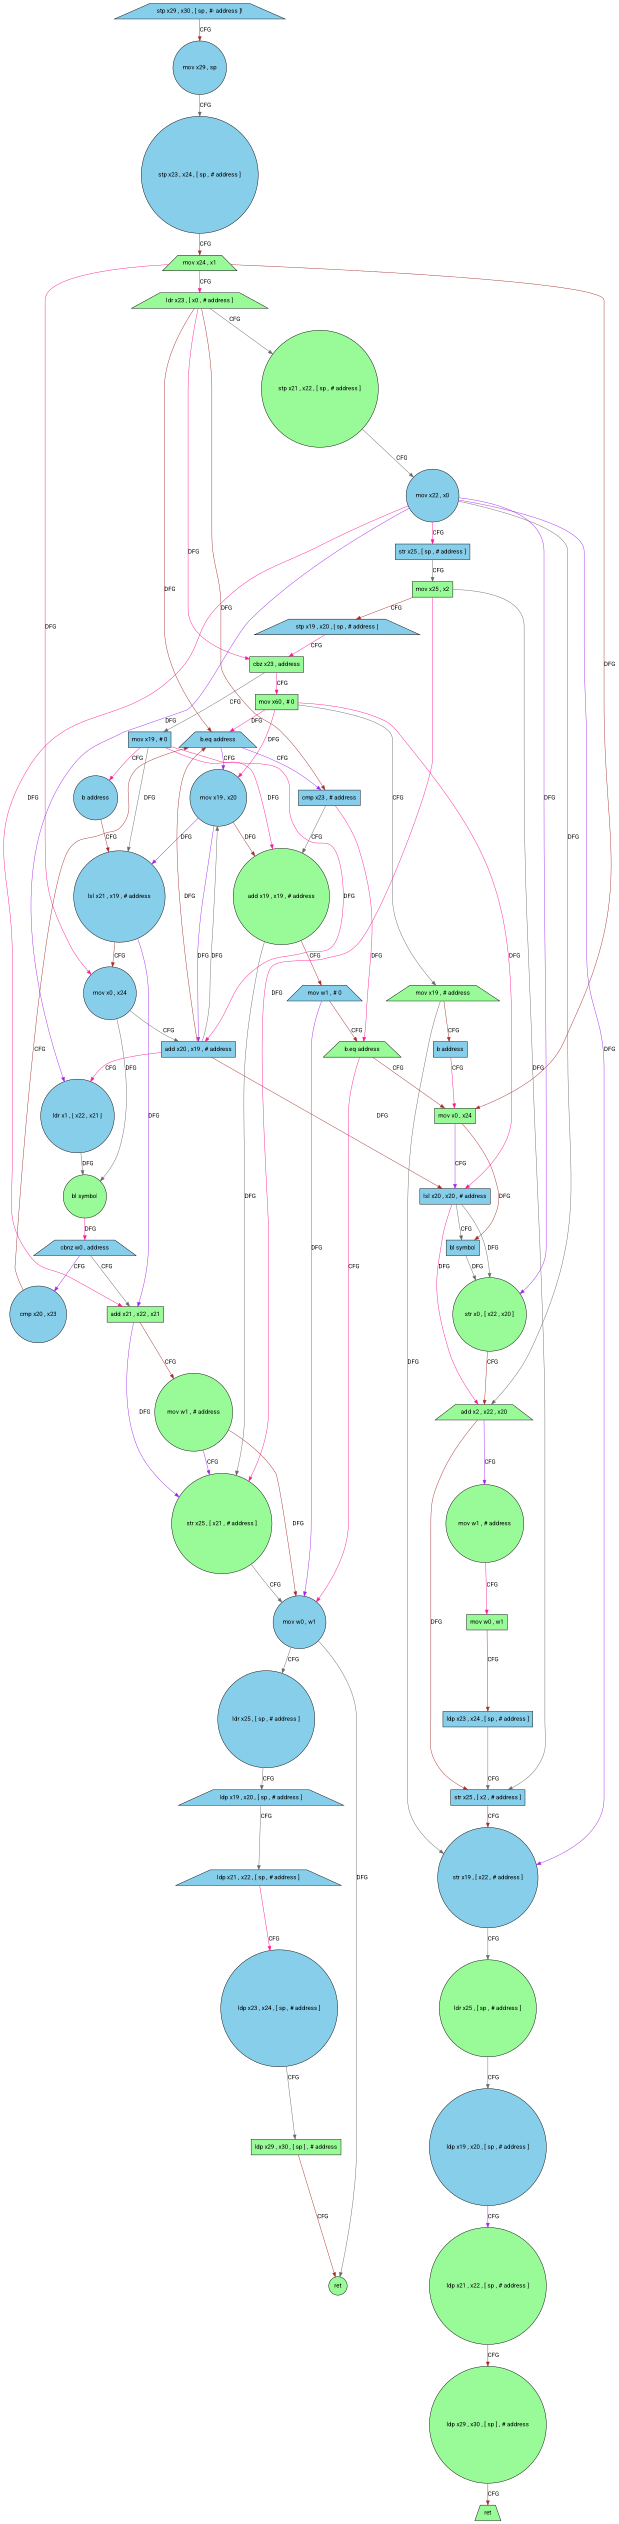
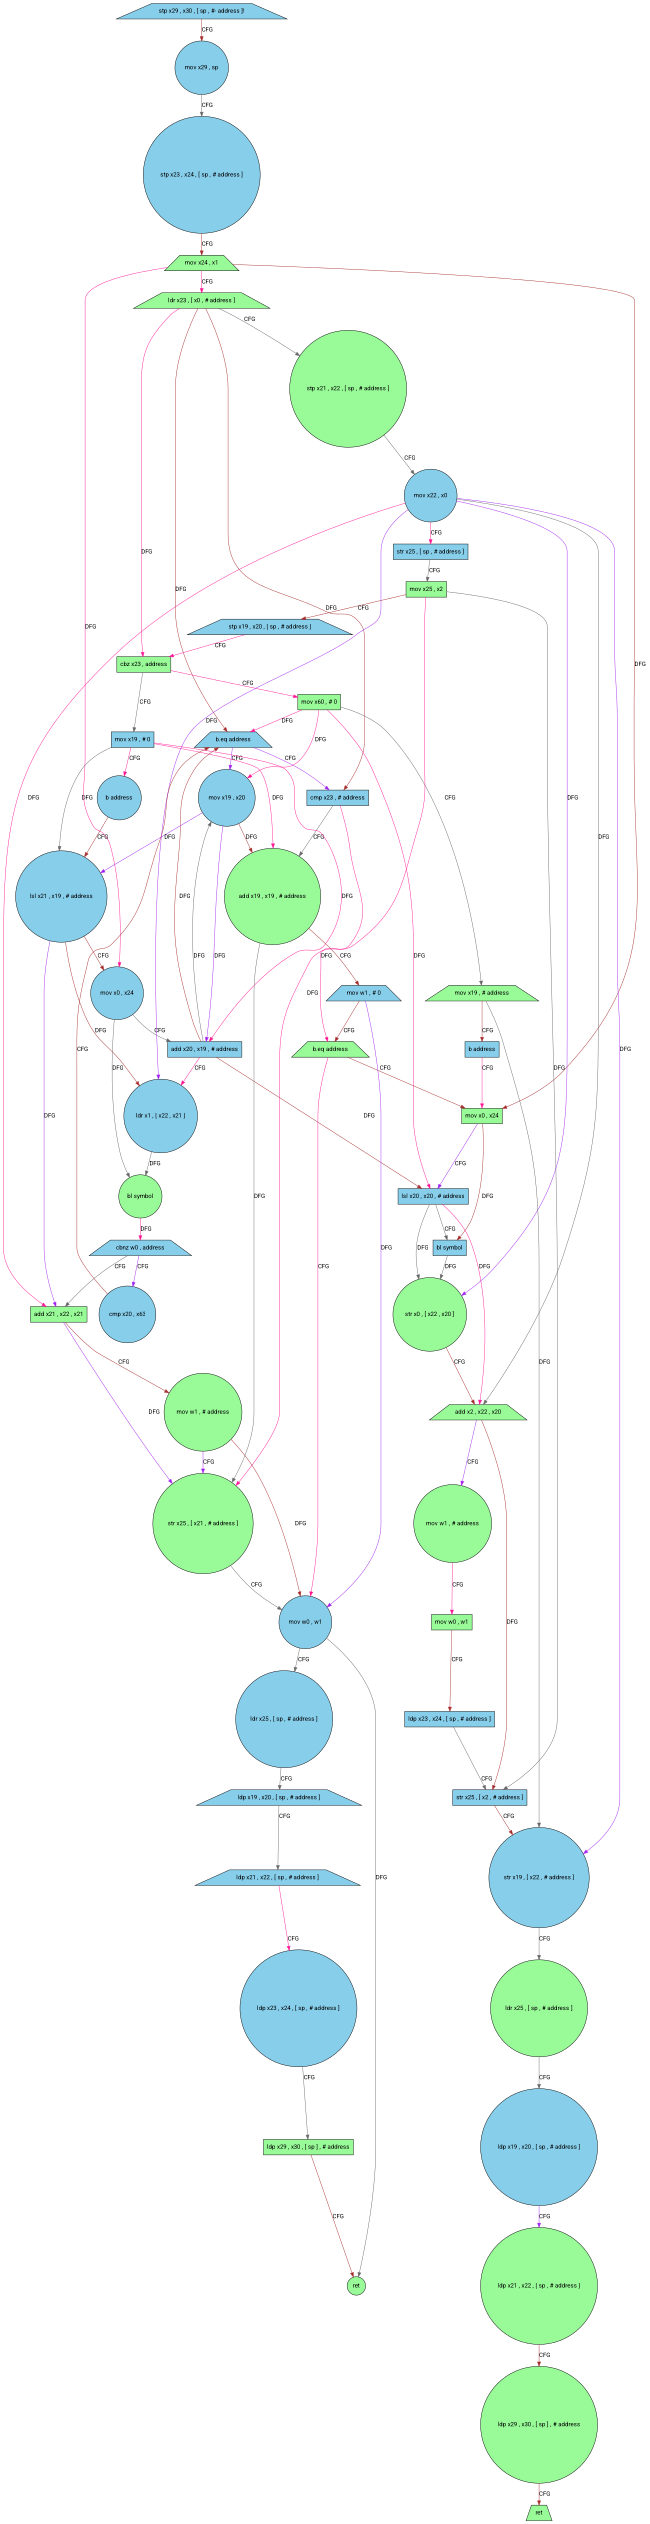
none -> (87, 1020)
(38, 1314) -> (127, 1314)
